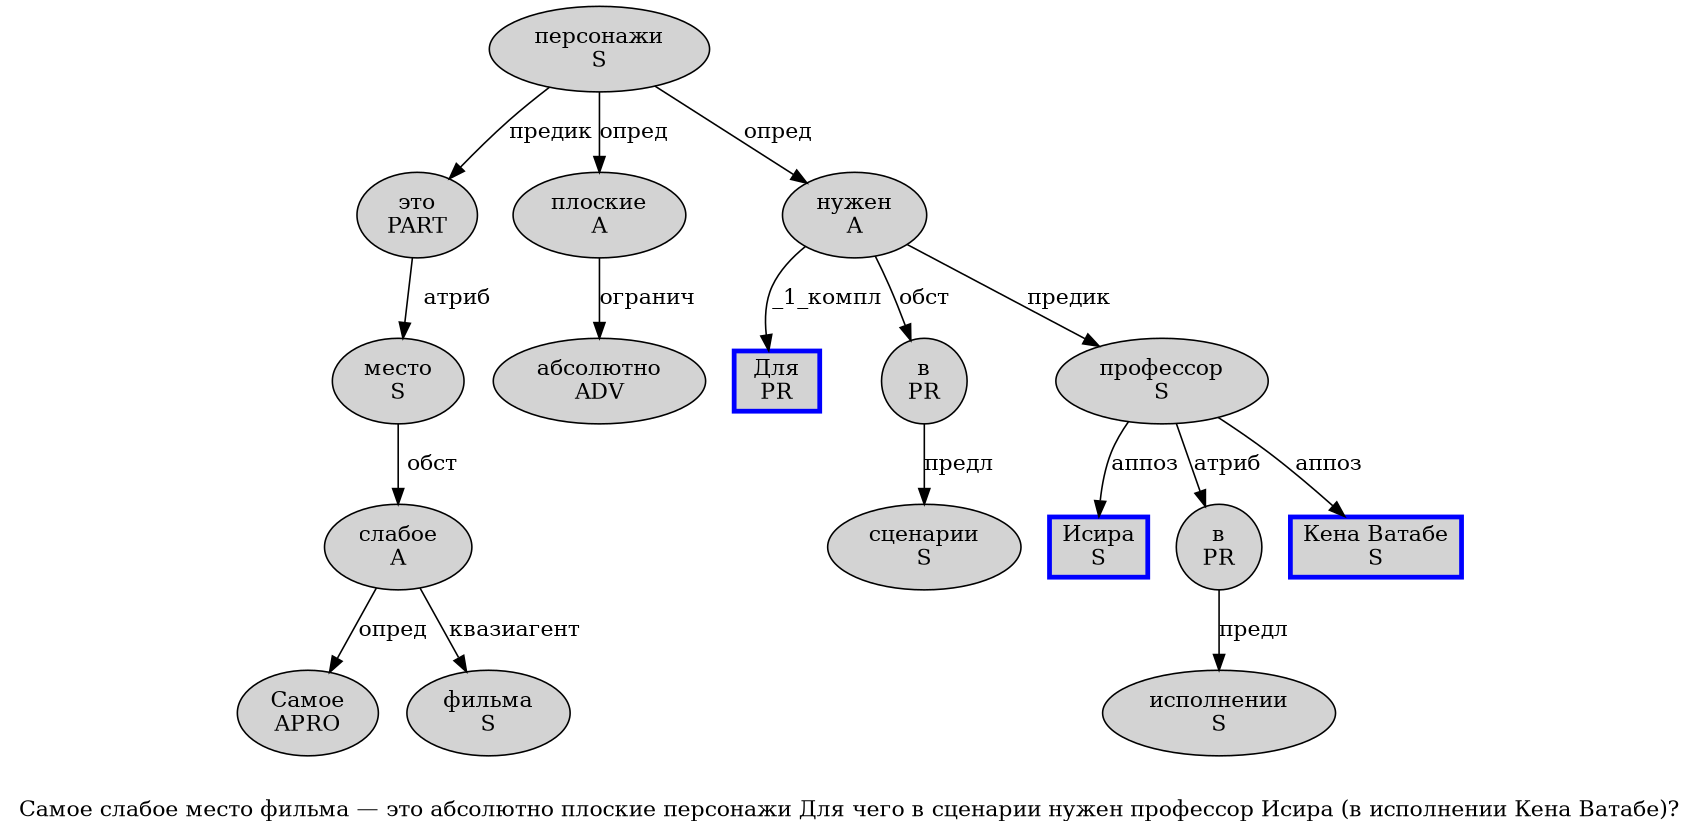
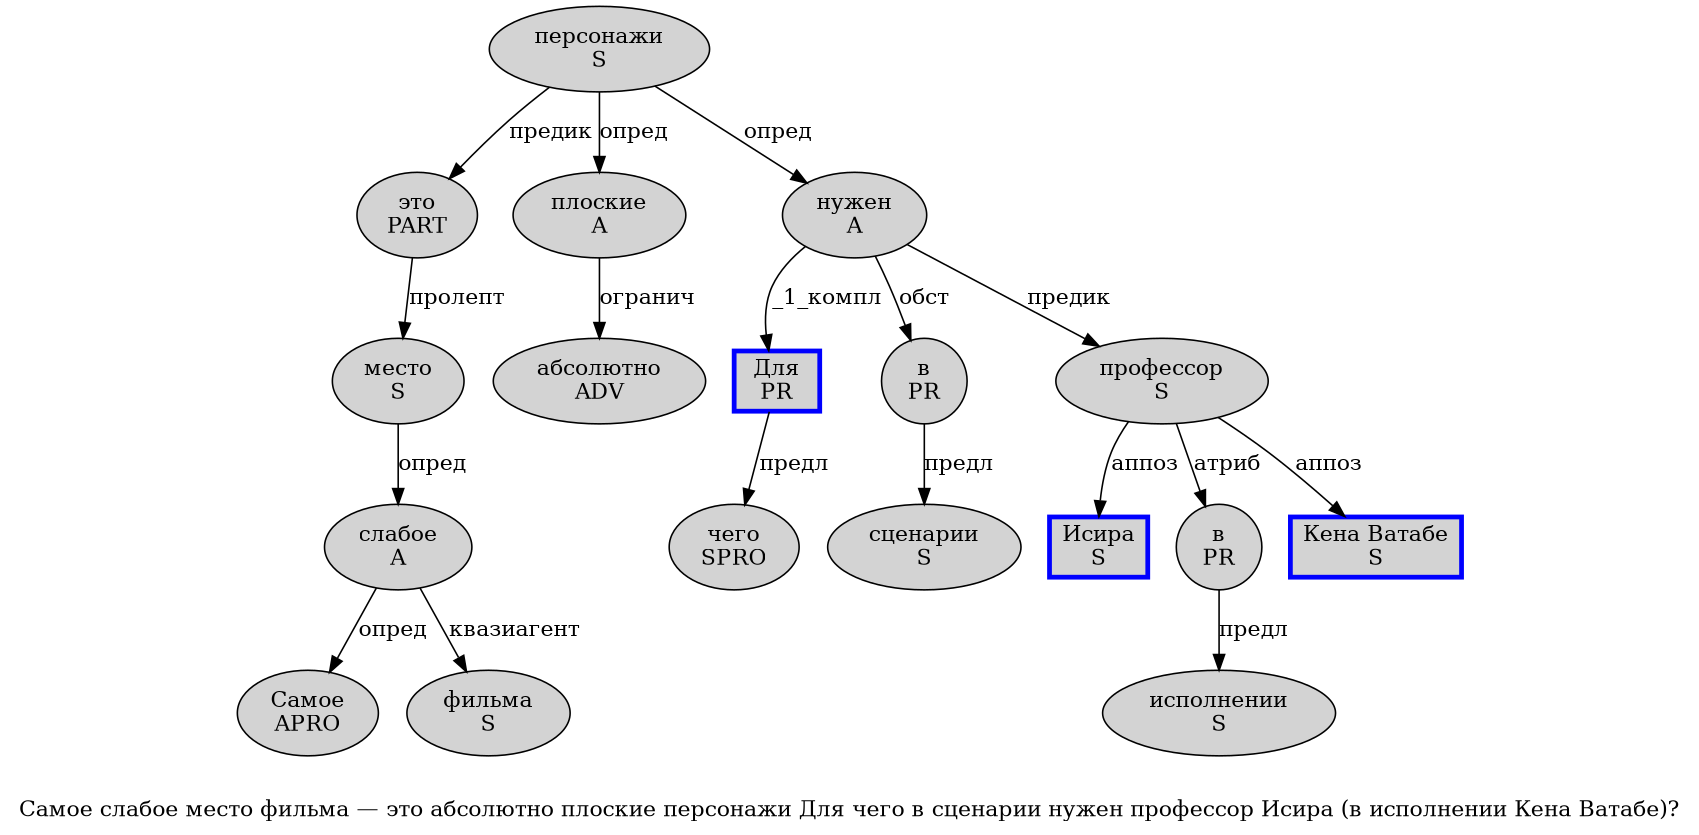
(458, 298) -> (458, 298)
(432, 464) -> (432, 464)
none -> (734, 547)
